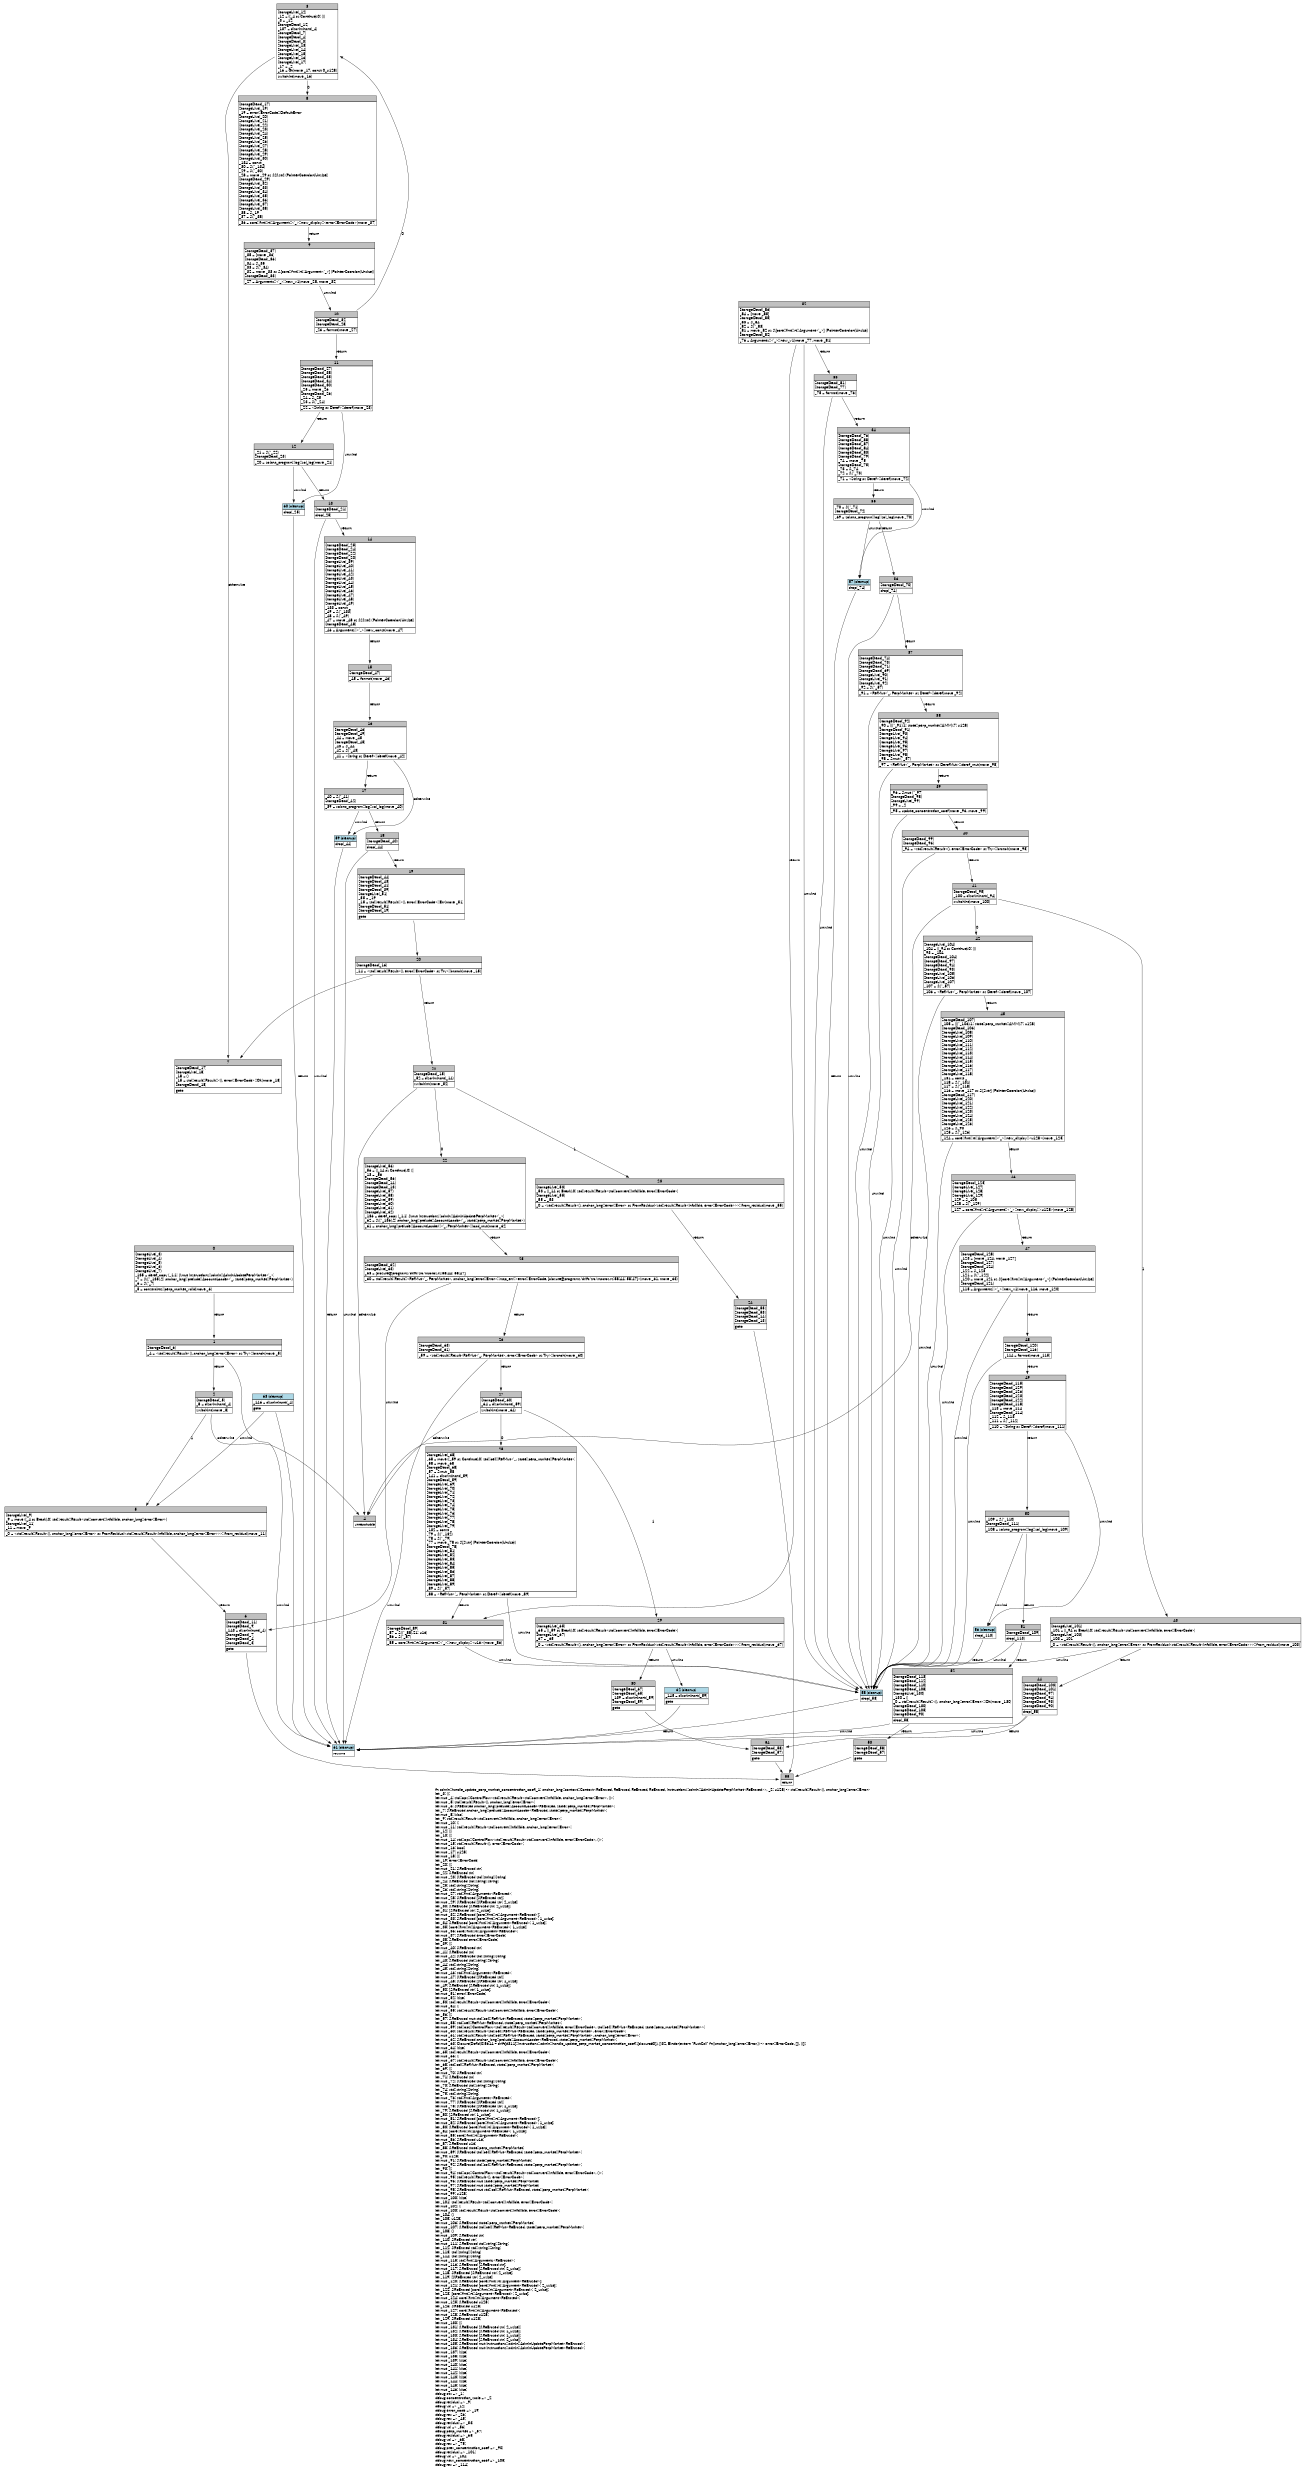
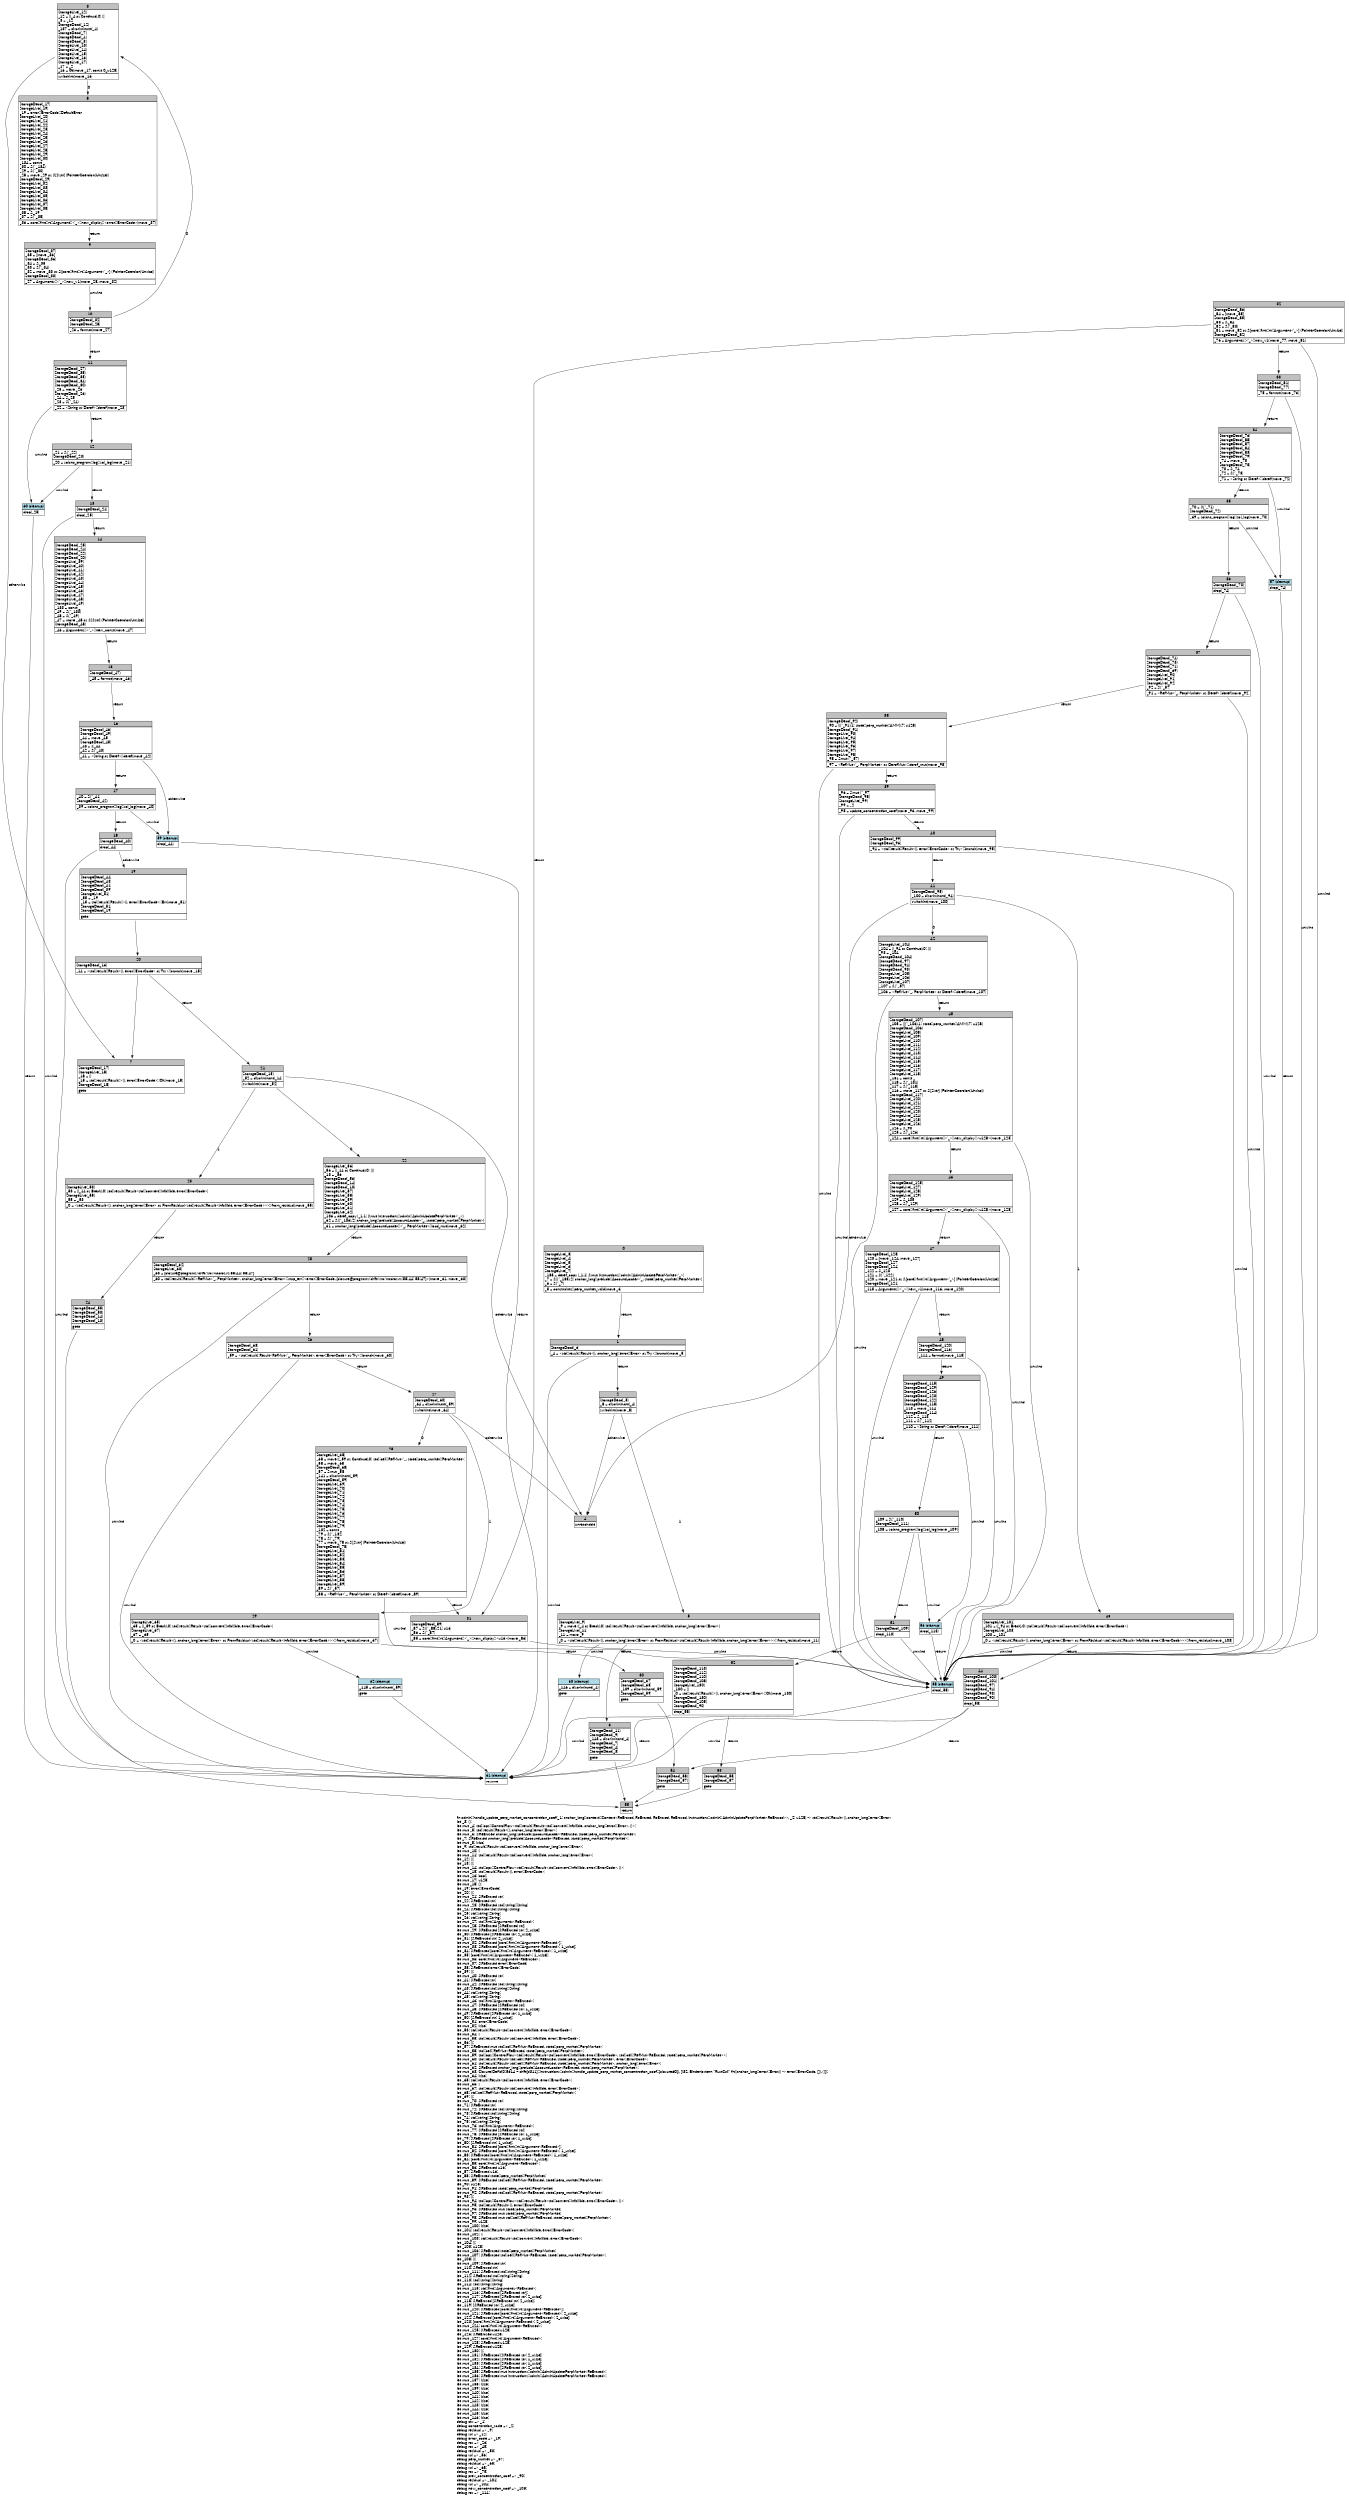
(399, 860) -> (131, 860)
(213, 1460) -> (585, 1658)
(386, 1471) -> (110, 1644)
